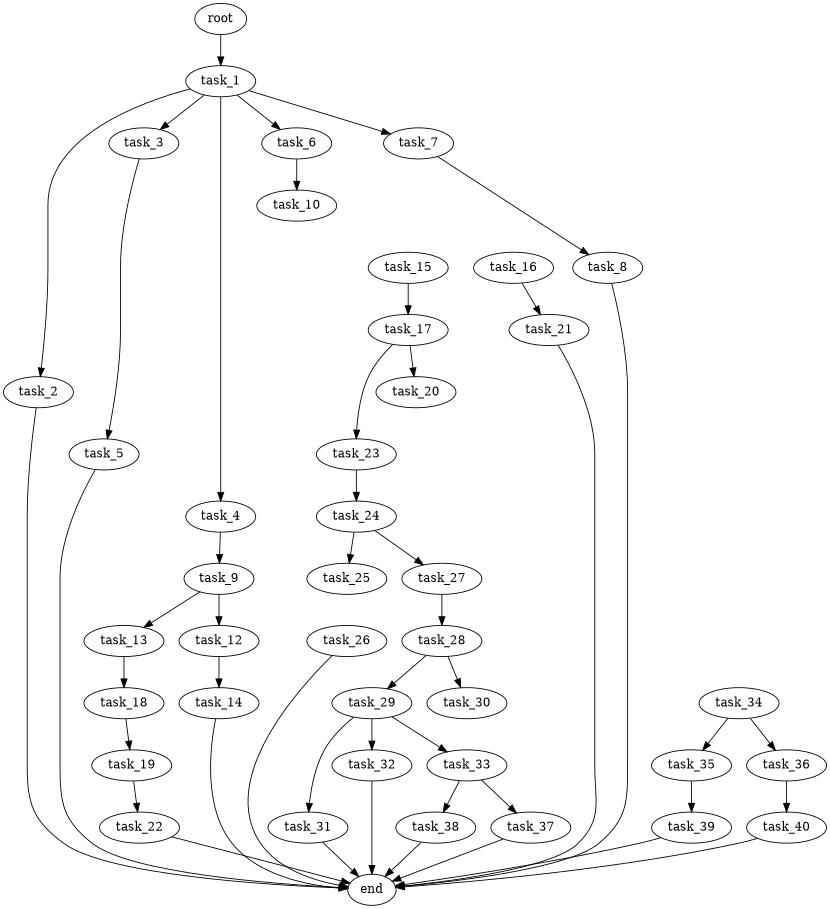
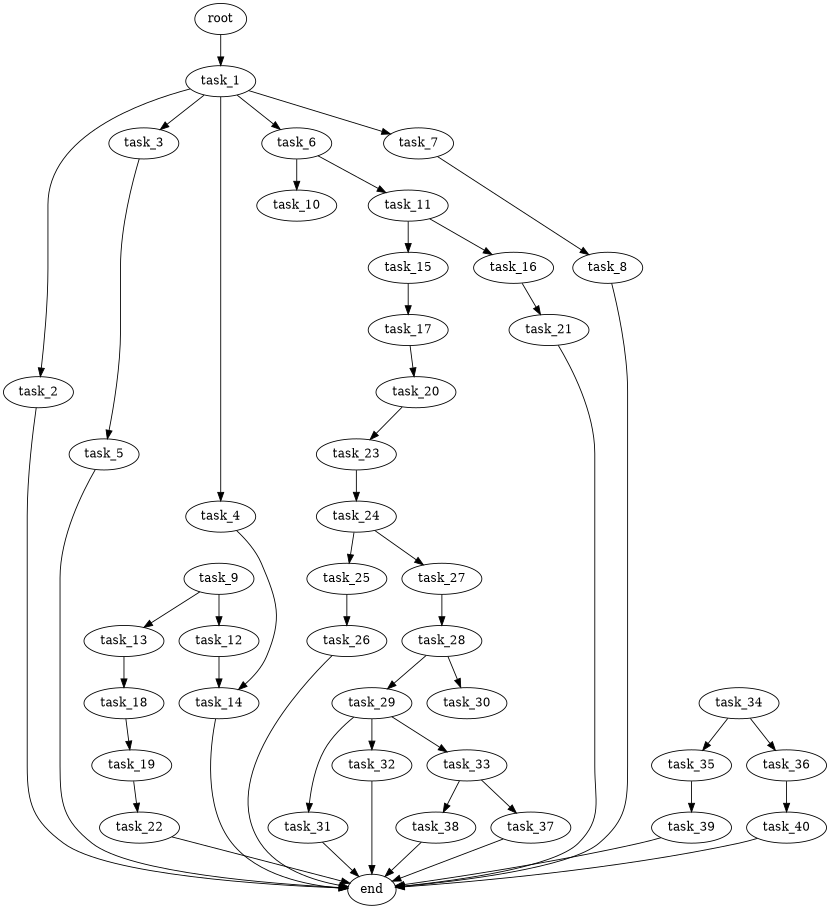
none -> (408, 206)
(366, 383) -> (389, 420)
(220, 543) -> (276, 606)
none -> (347, 606)
